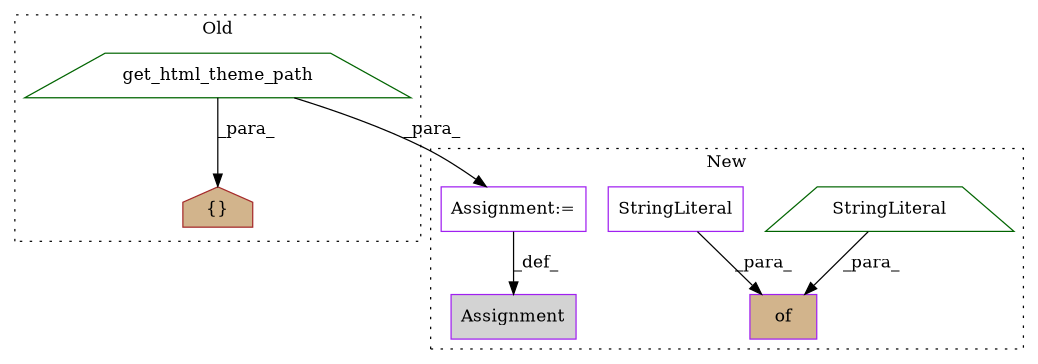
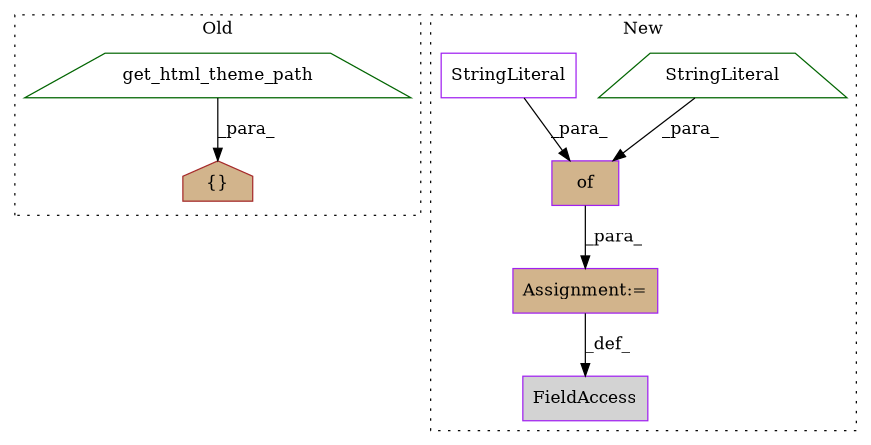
(388, 132) -> (585, 231)
(514, 209) -> (585, 291)
(514, 317) -> (585, 398)
